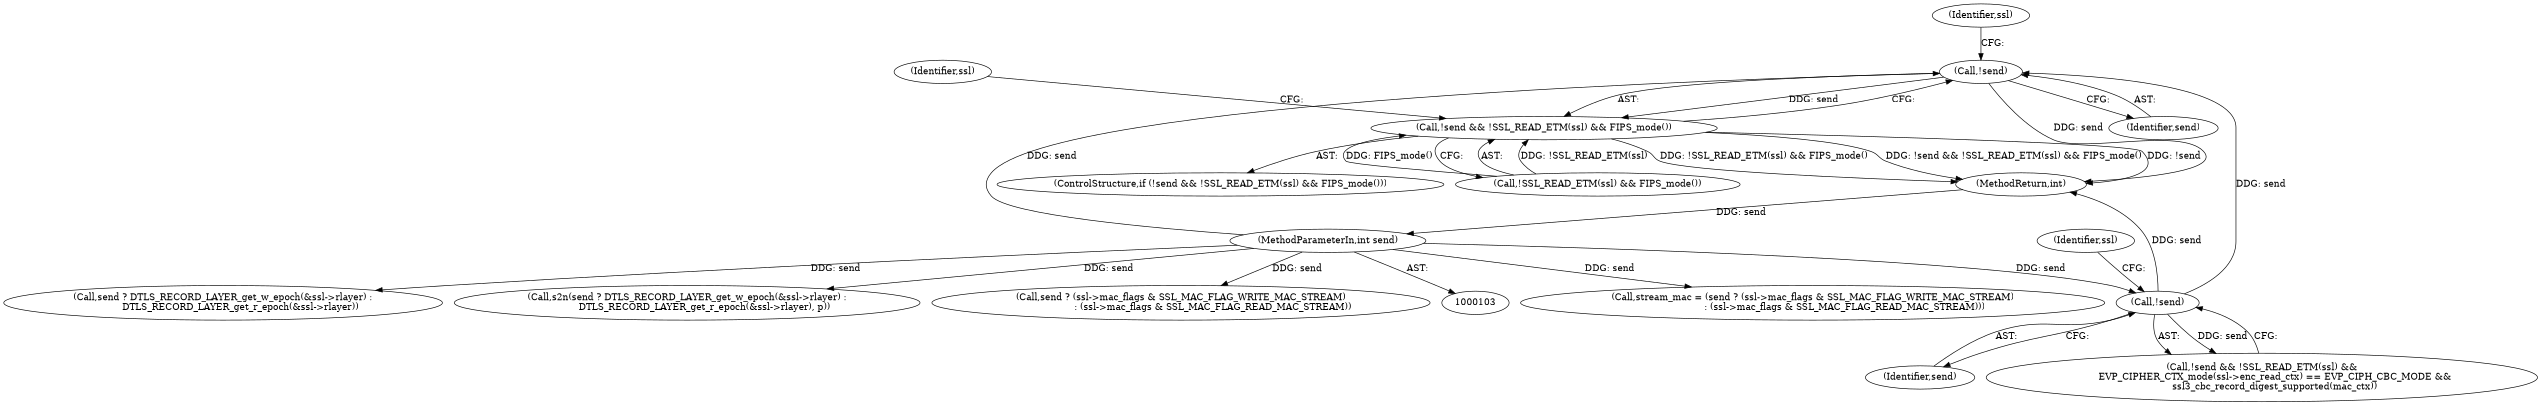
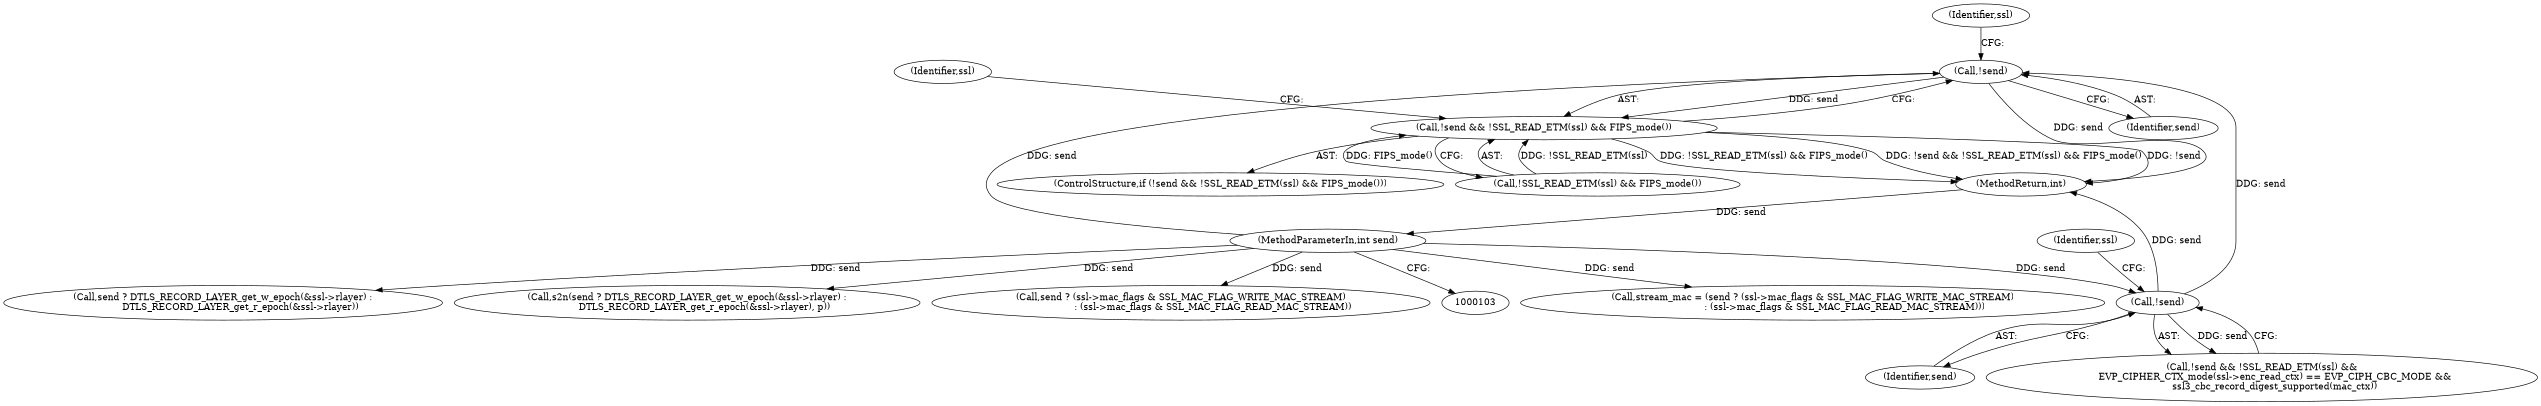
(1419, 269) -> (1420, 269)
